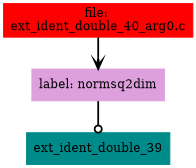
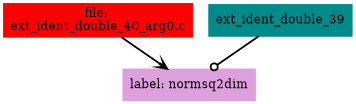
(98, 113) -> (238, 51)
